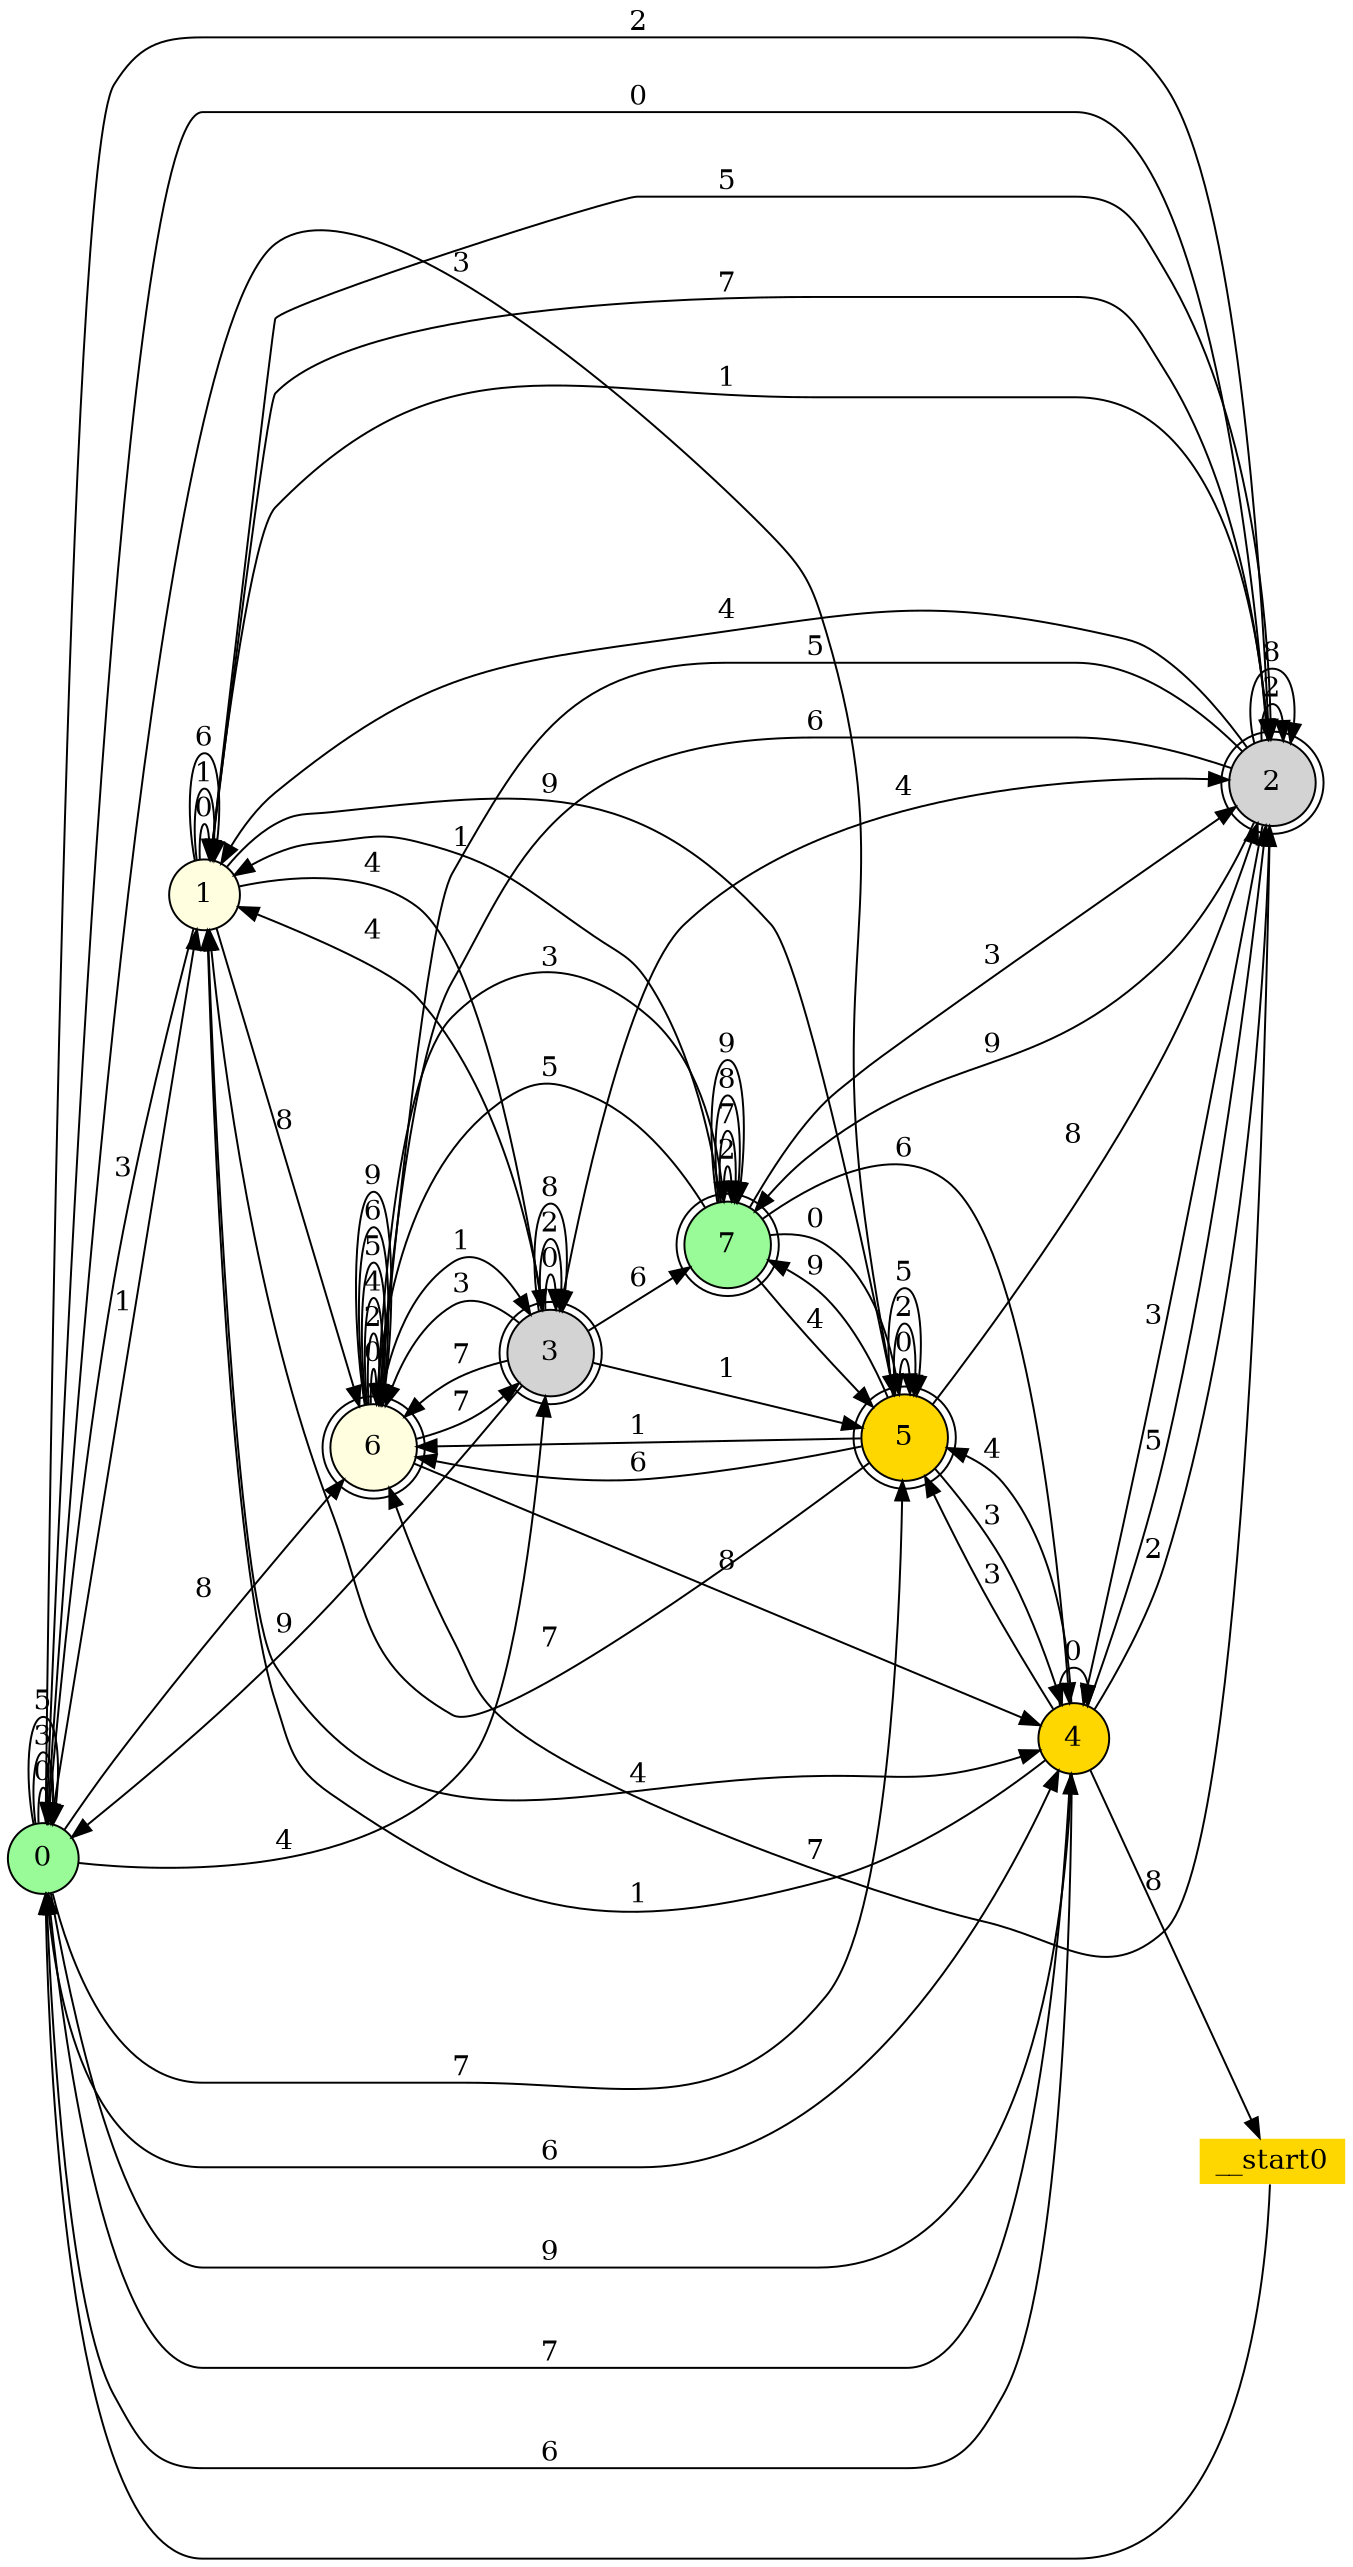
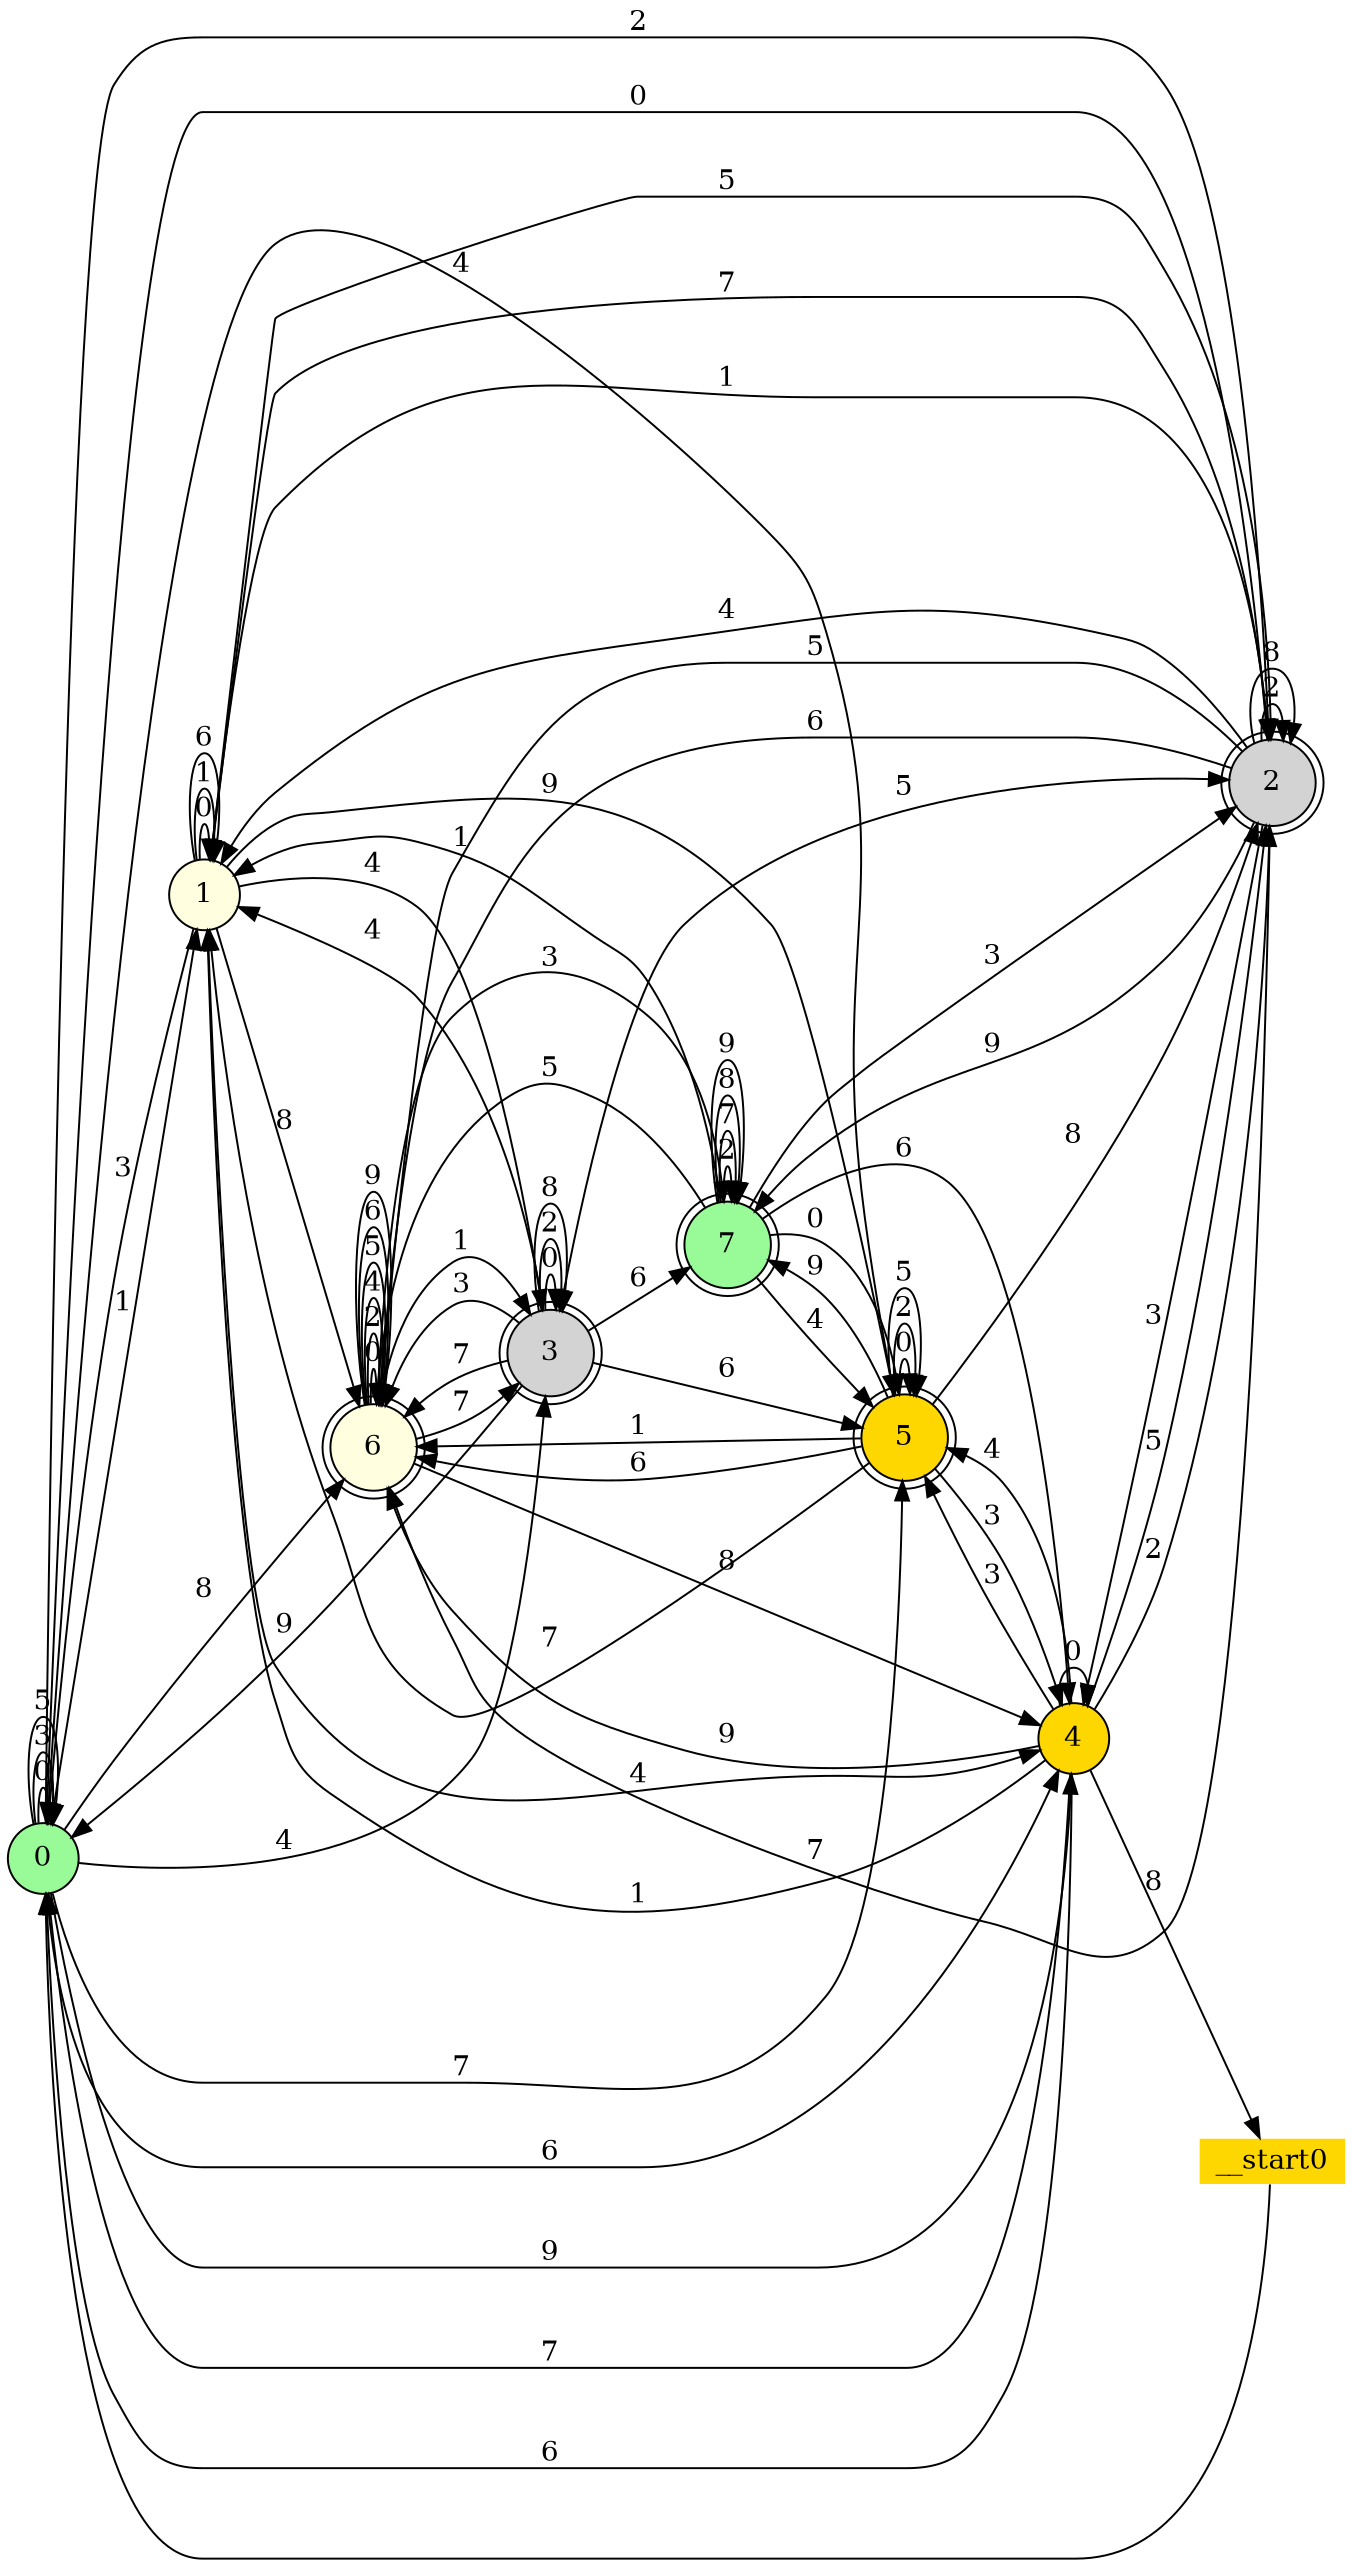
(462, 265) -> (462, 265)
(905, 788) -> (905, 788)
(728, 1370) -> (728, 1370)
none -> (666, 1745)
